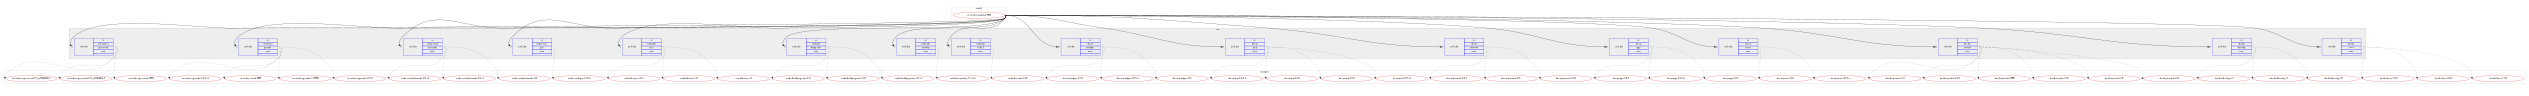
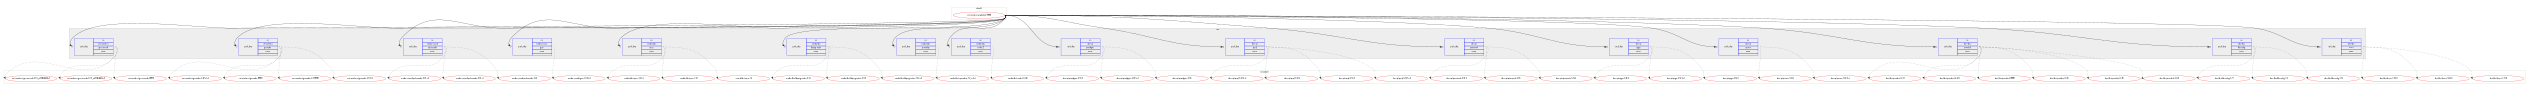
(250, 79) -> (250, 79)
